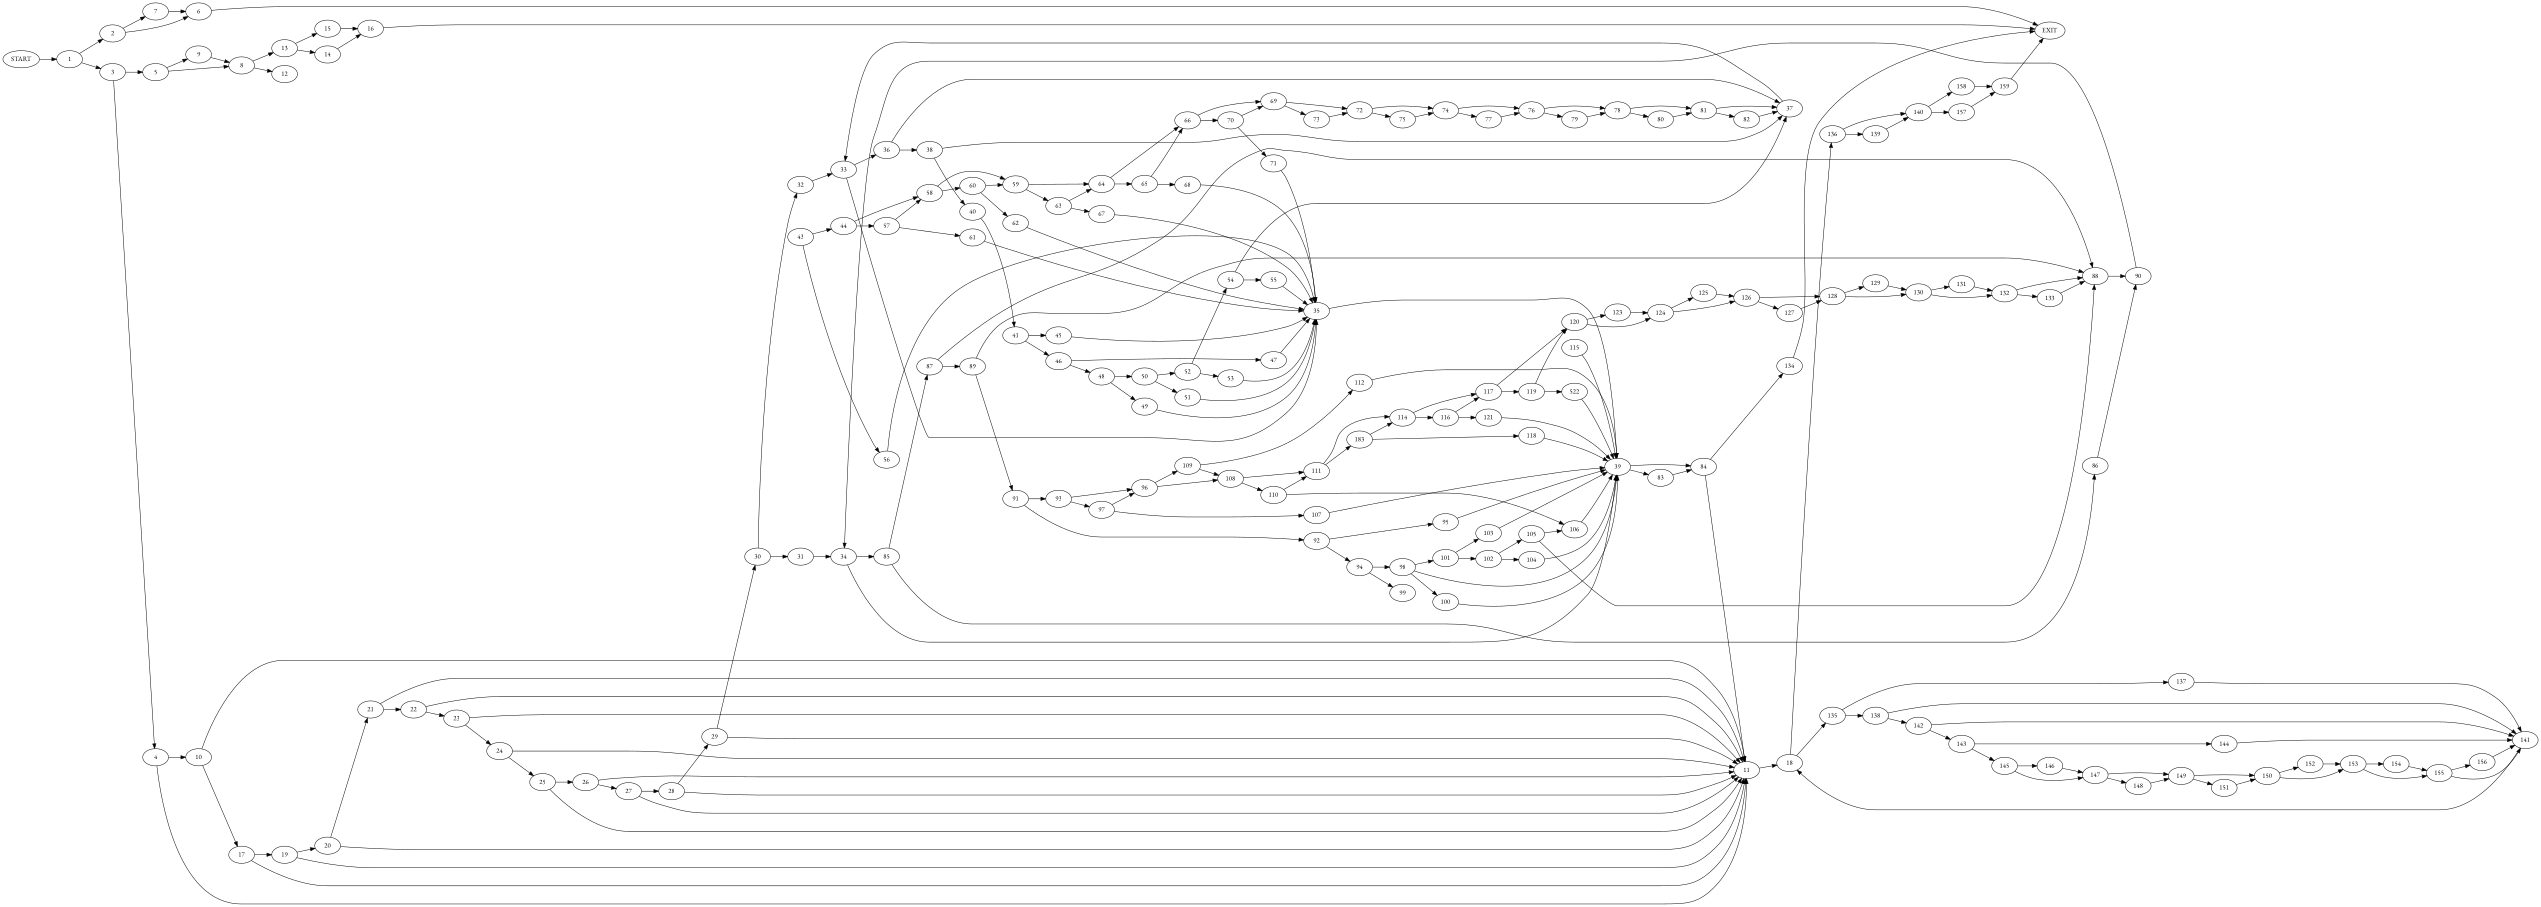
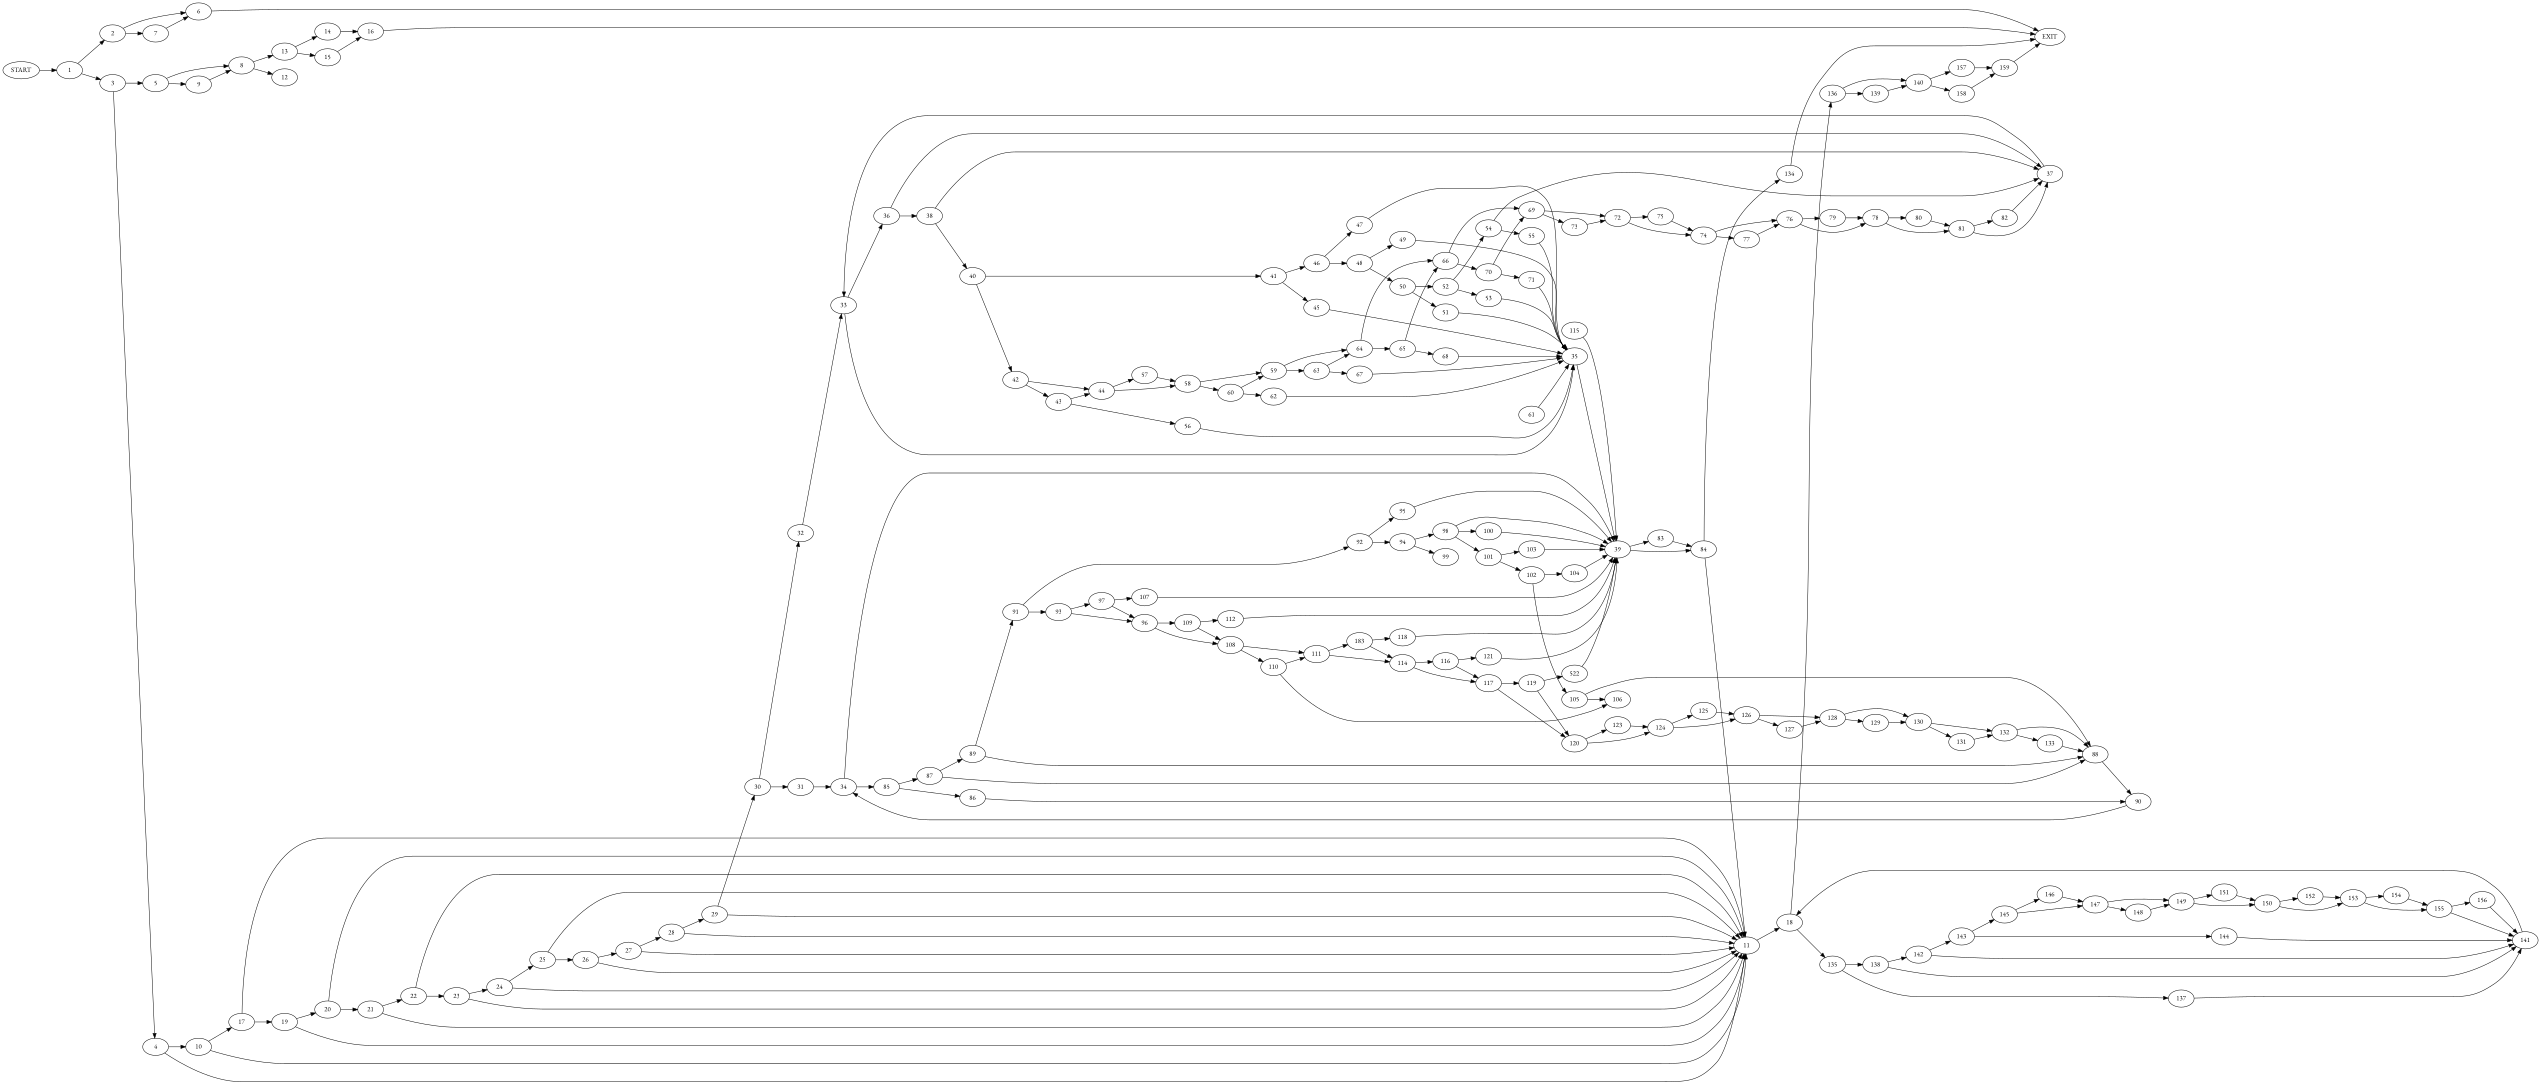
(927, 231) -> none
none -> (1016, 380)
(1596, 501) -> none
